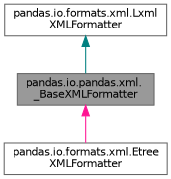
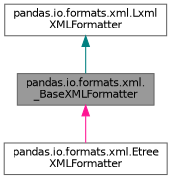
(86, 89) -> (86, 89)
